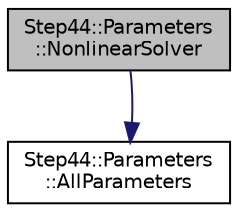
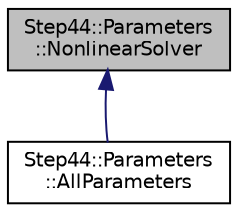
(132, 96) -> (106, 116)
